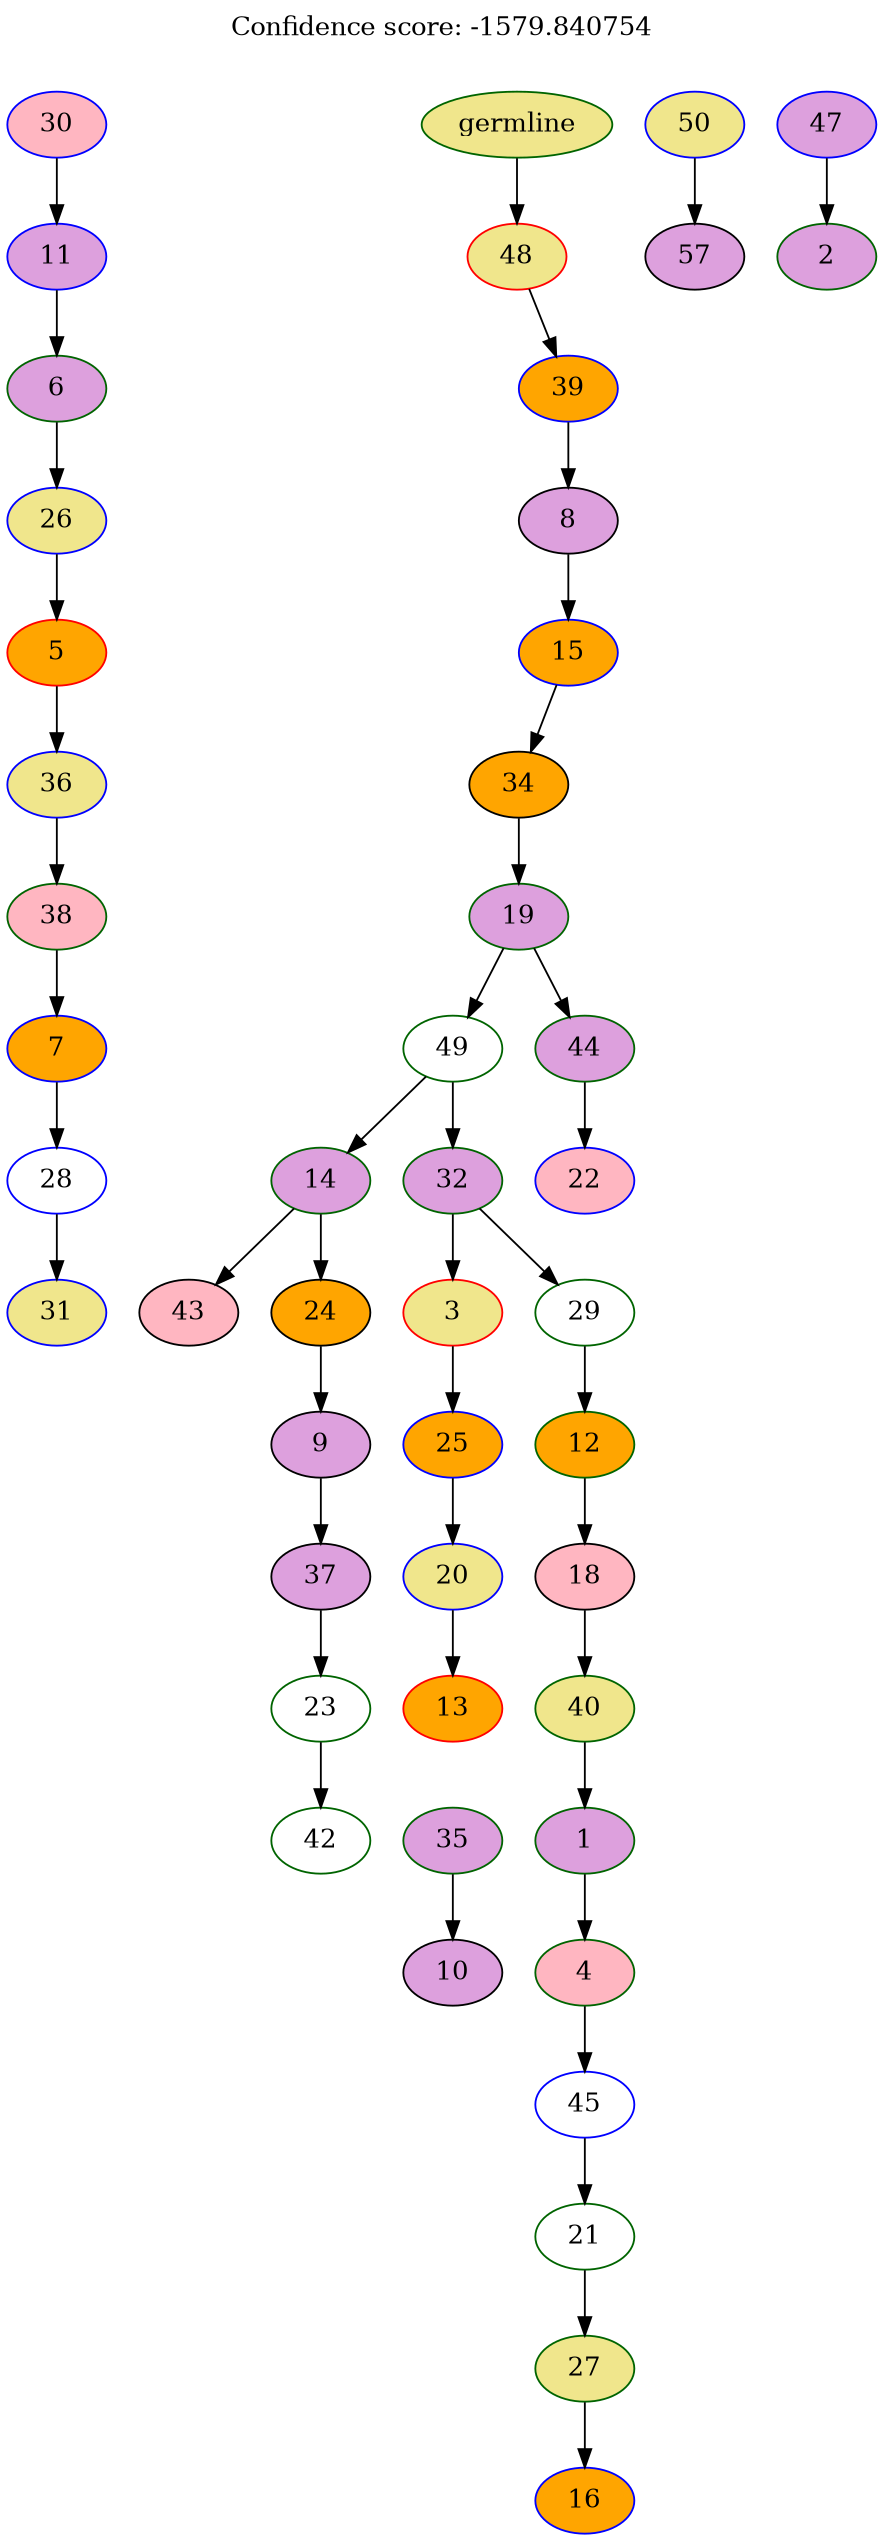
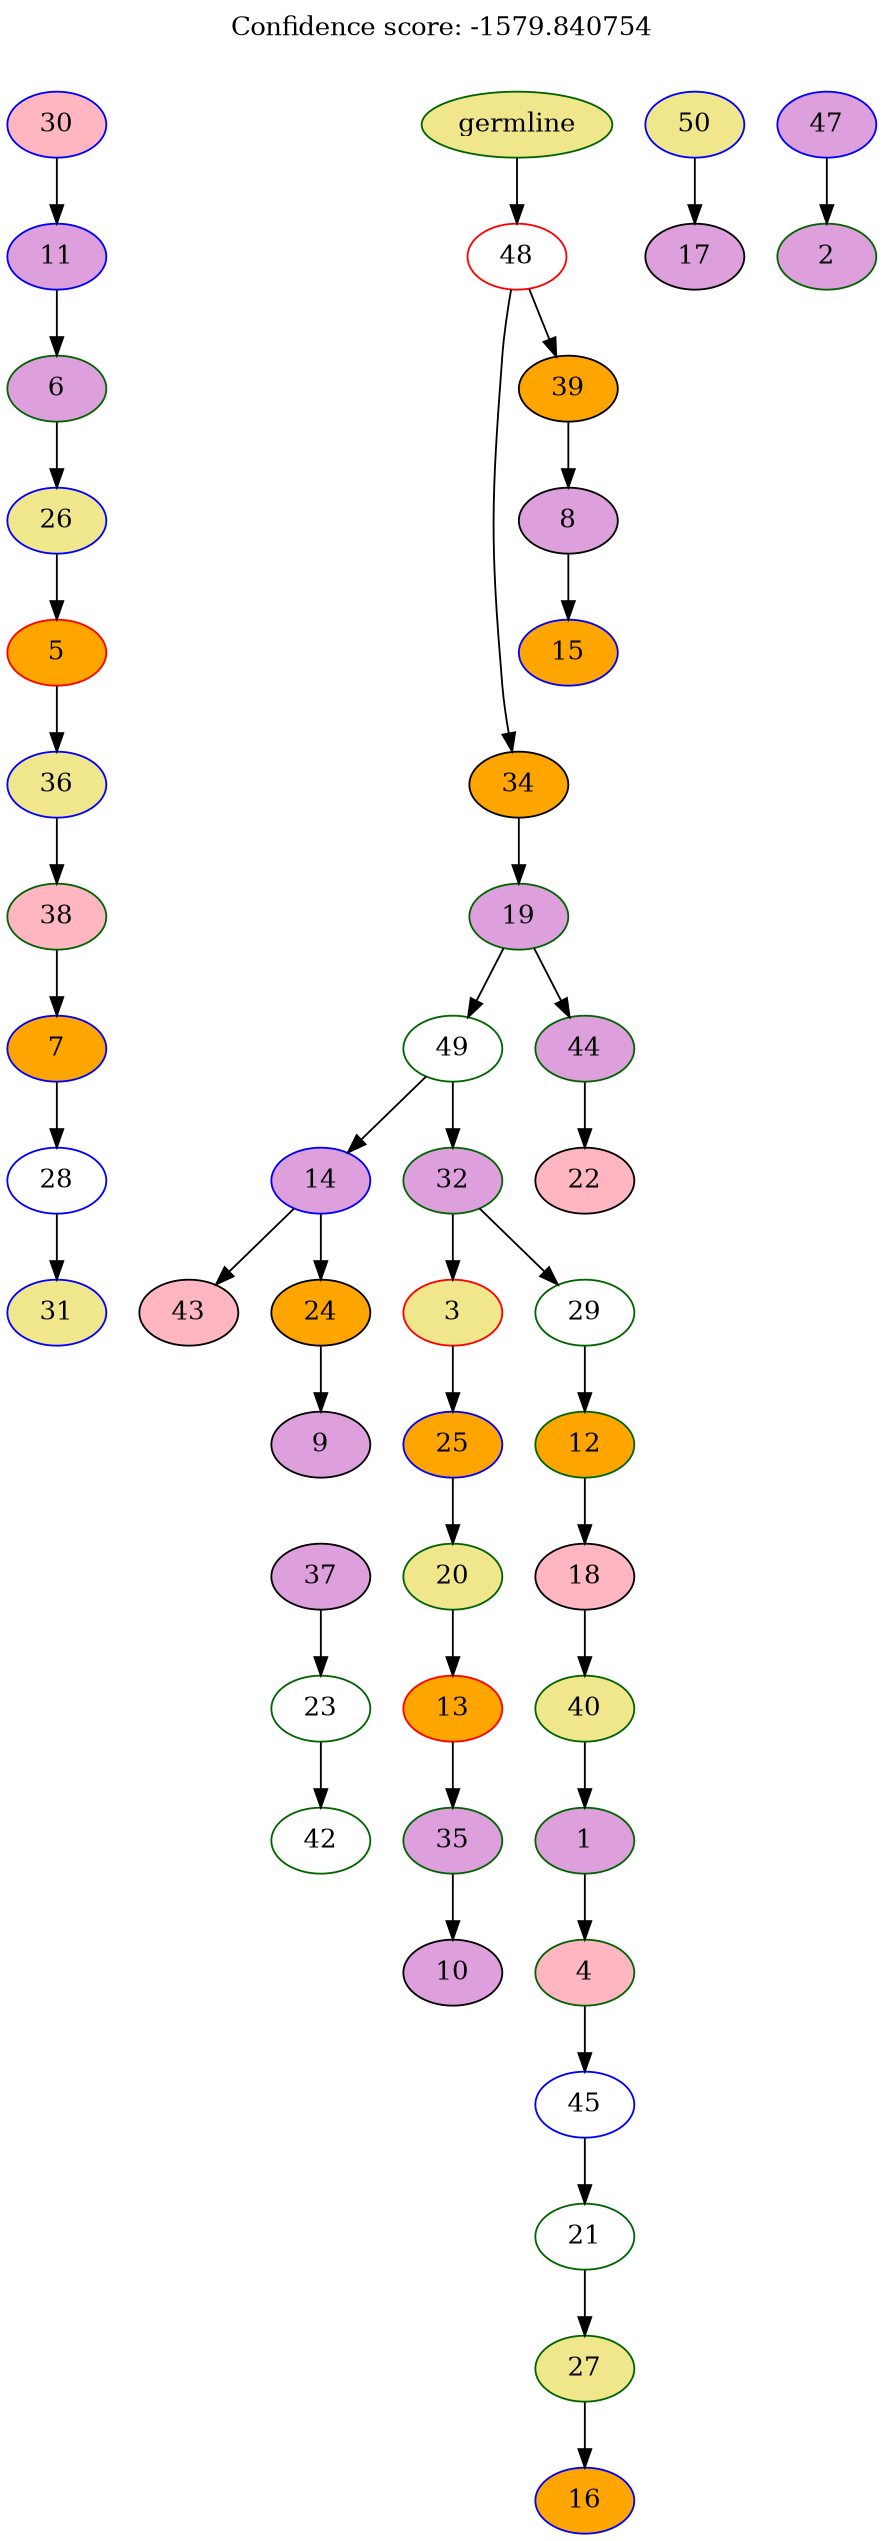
(517, 257) -> (517, 257)
(695, 257) -> (695, 257)
(568, 389) -> (568, 389)
(547, 710) -> (494, 512)
(321, 1181) -> (321, 1181)
(585, 1181) -> (585, 1181)
(321, 1502) -> none
(453, 1577) -> (453, 1577)
none -> (453, 1766)
